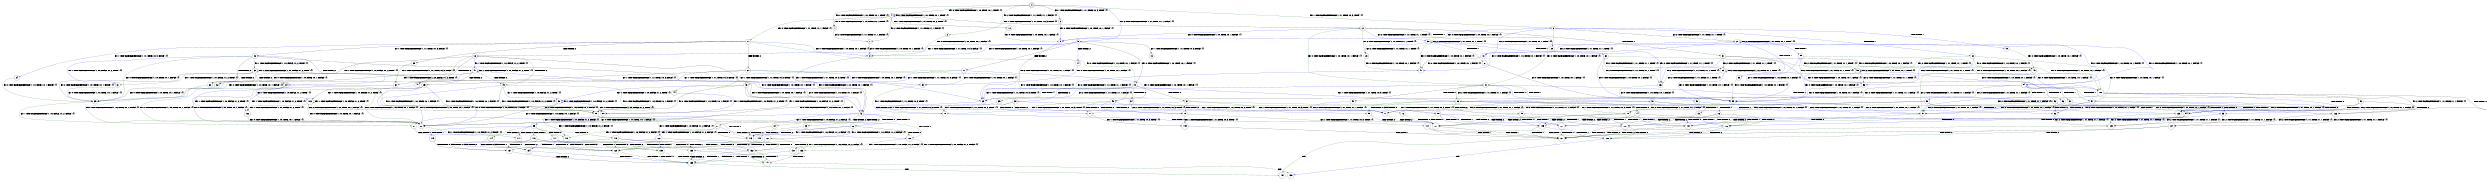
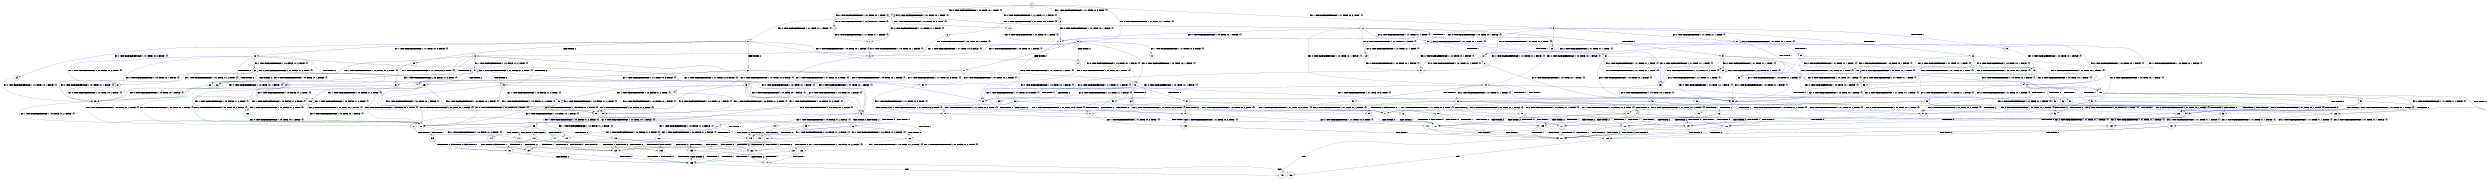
(433, 138) -> (433, 138)
